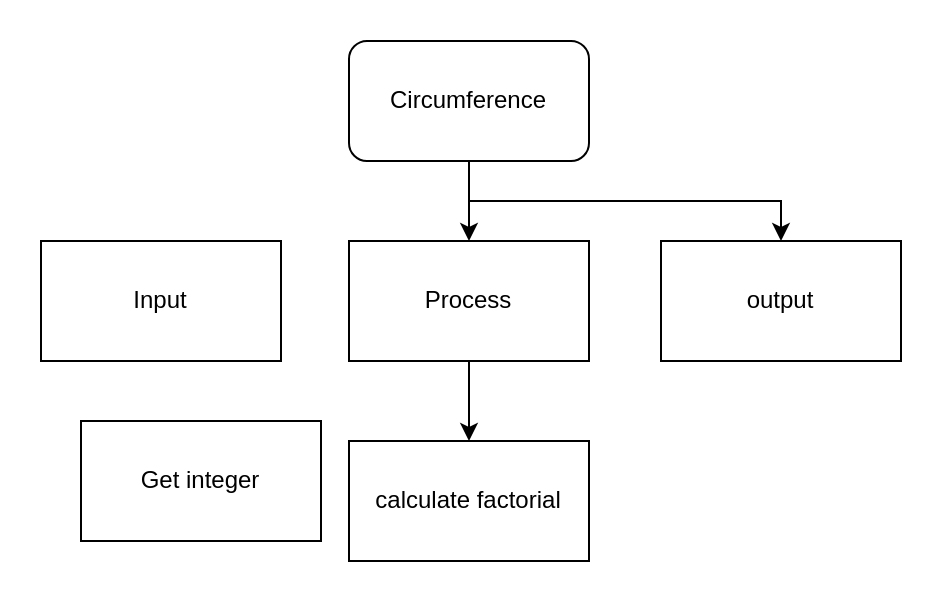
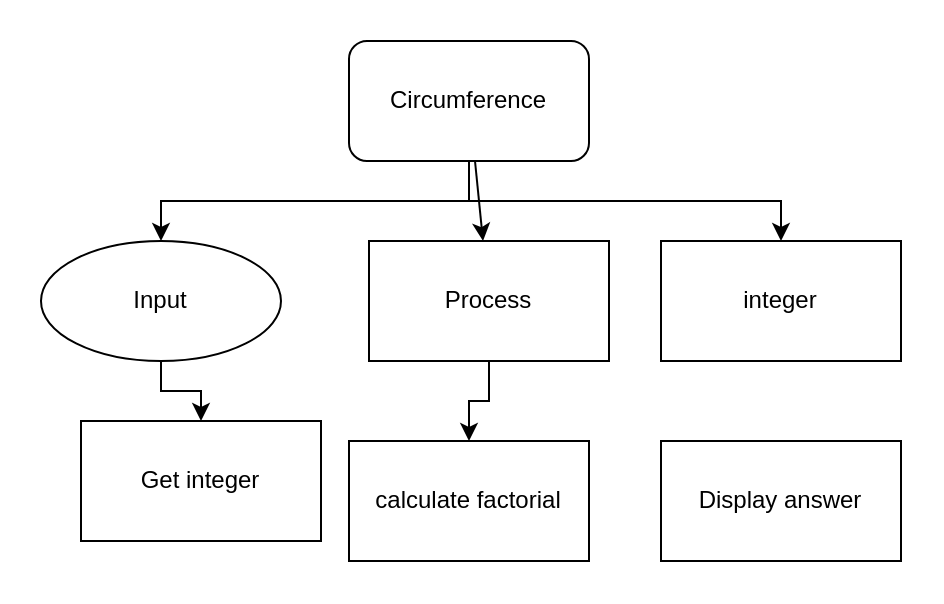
none -> (300, 201)
(161, 301) -> (161, 301)
(469, 301) -> (489, 301)
(781, 301) -> (781, 301)
none -> (174, 391)
none -> (781, 501)
